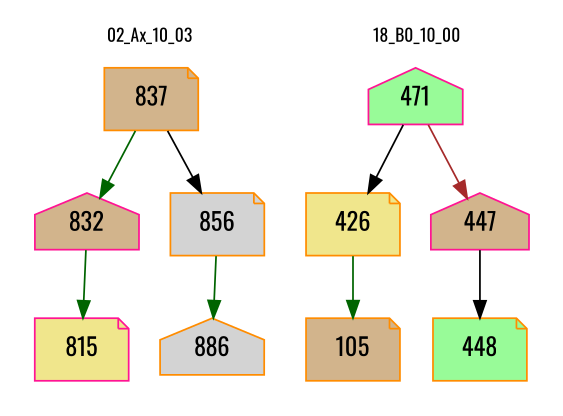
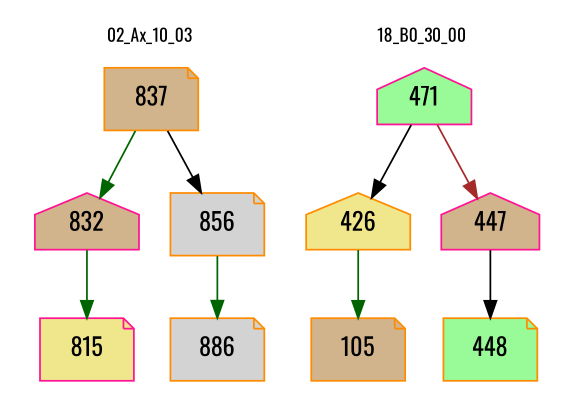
(417, 37) -> (423, 37)
(353, 224) -> (358, 224)
(212, 350) -> (217, 350)
